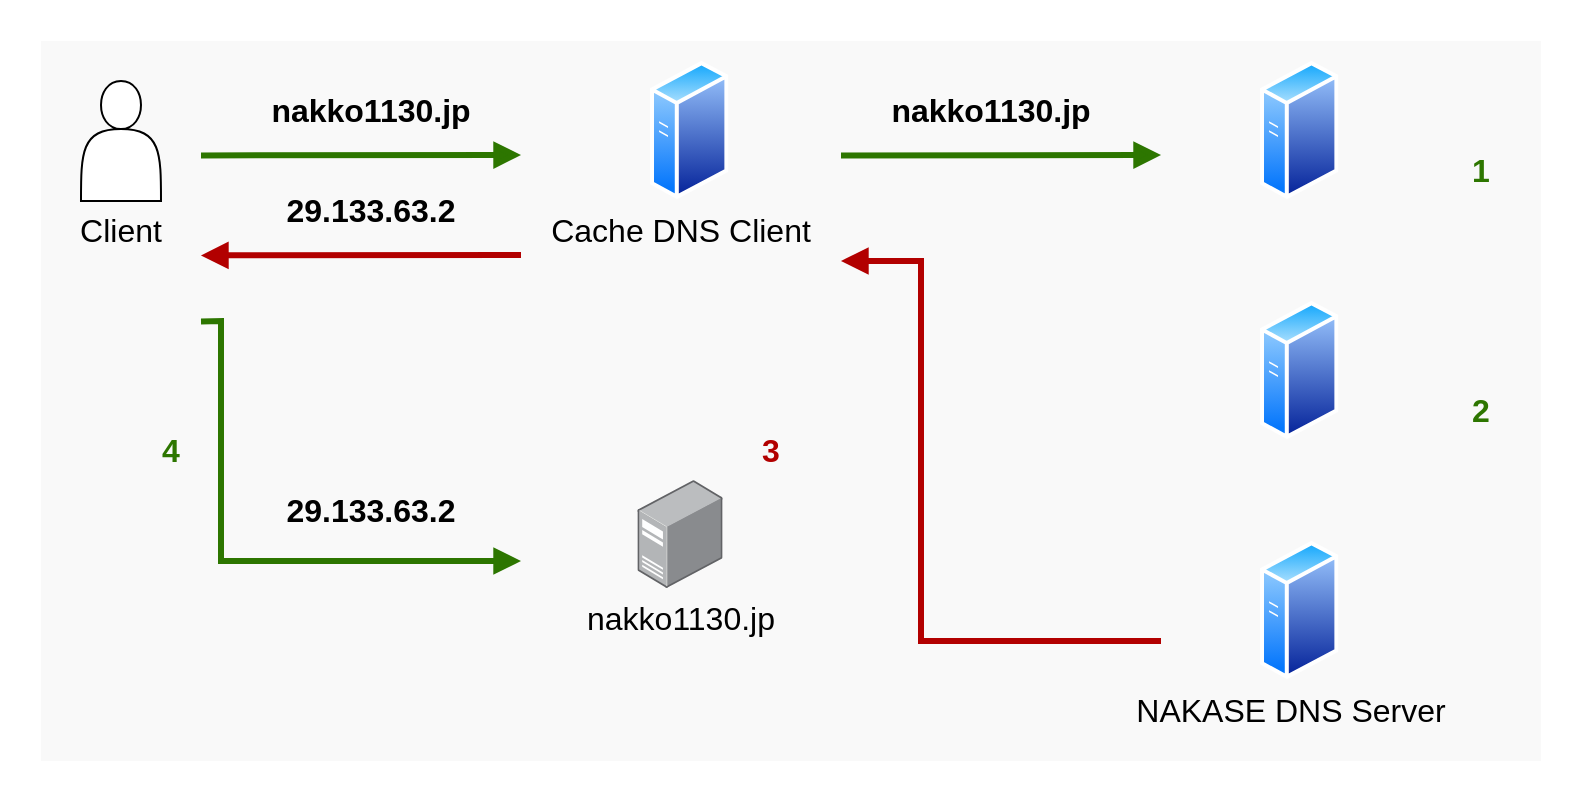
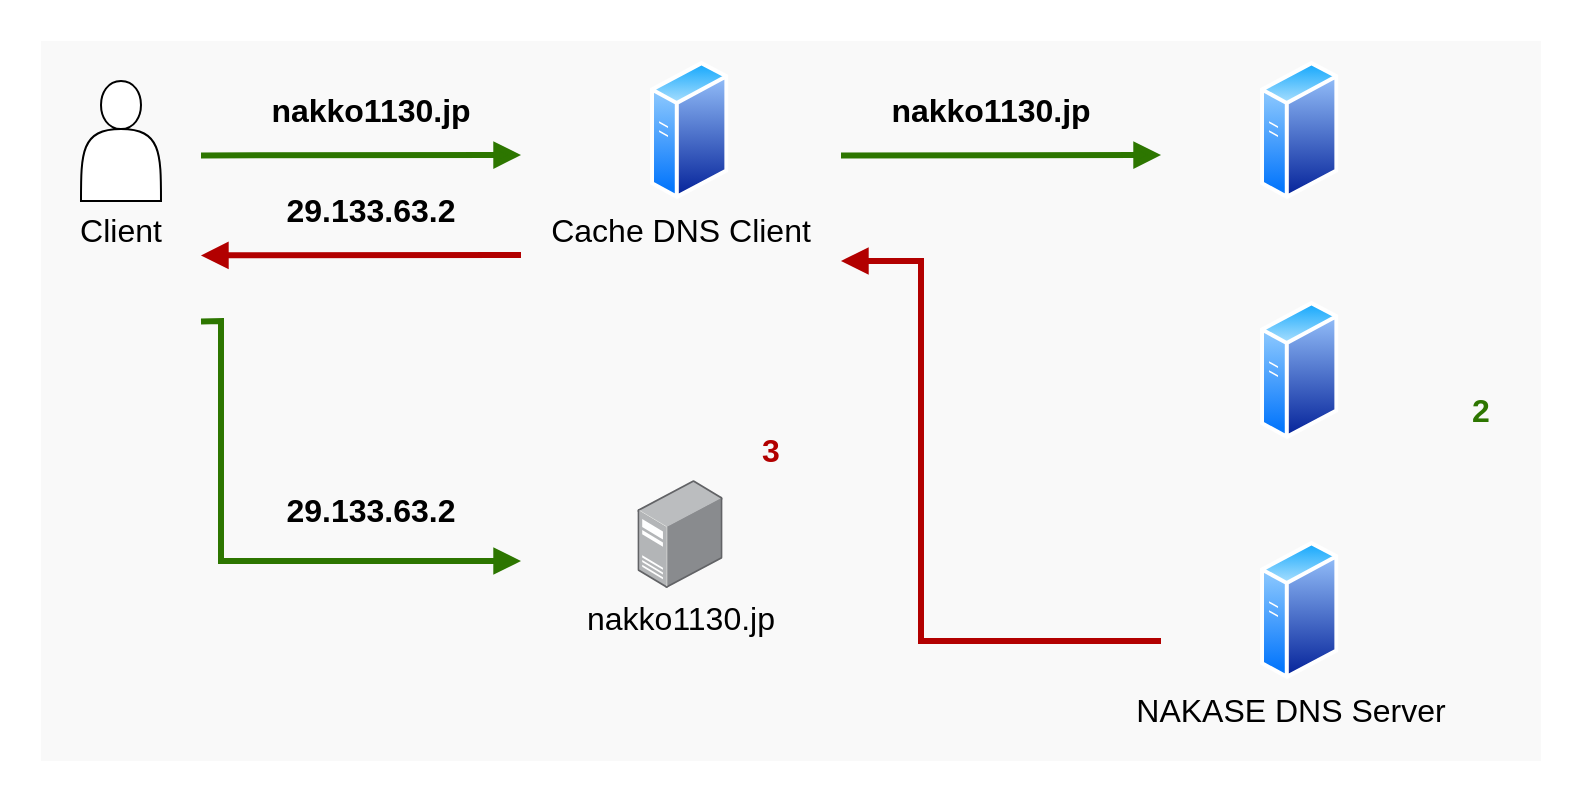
(1481, 171) -> none
(171, 451) -> none
